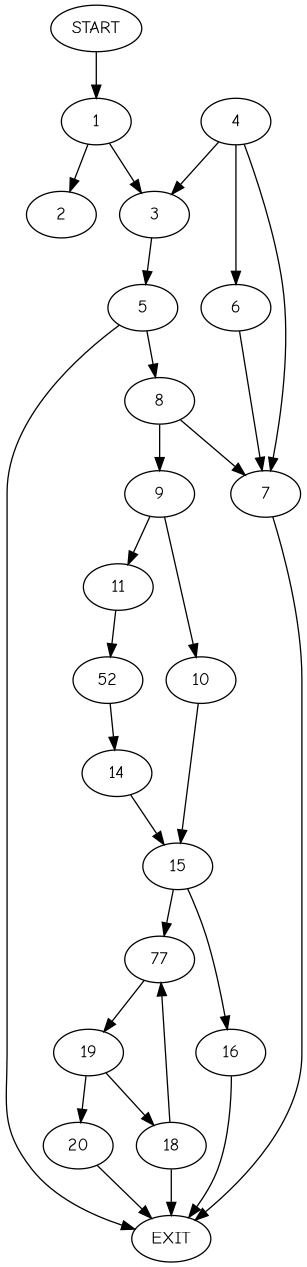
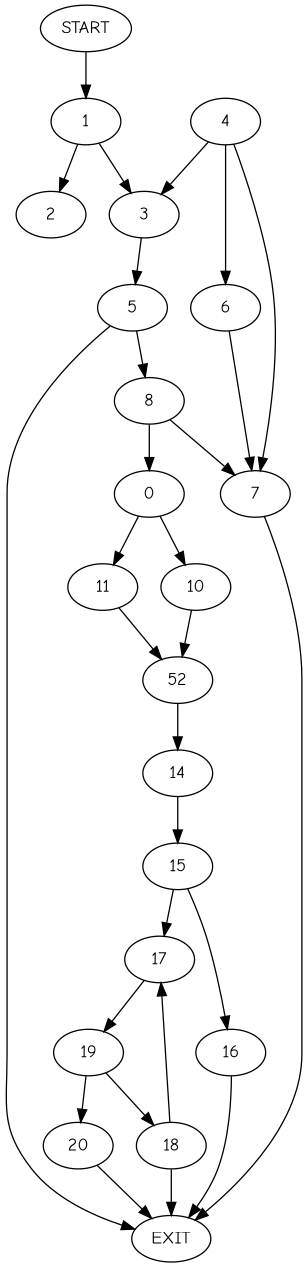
(160, 494) -> (149, 494)
(190, 767) -> (188, 627)
(160, 959) -> (160, 959)
